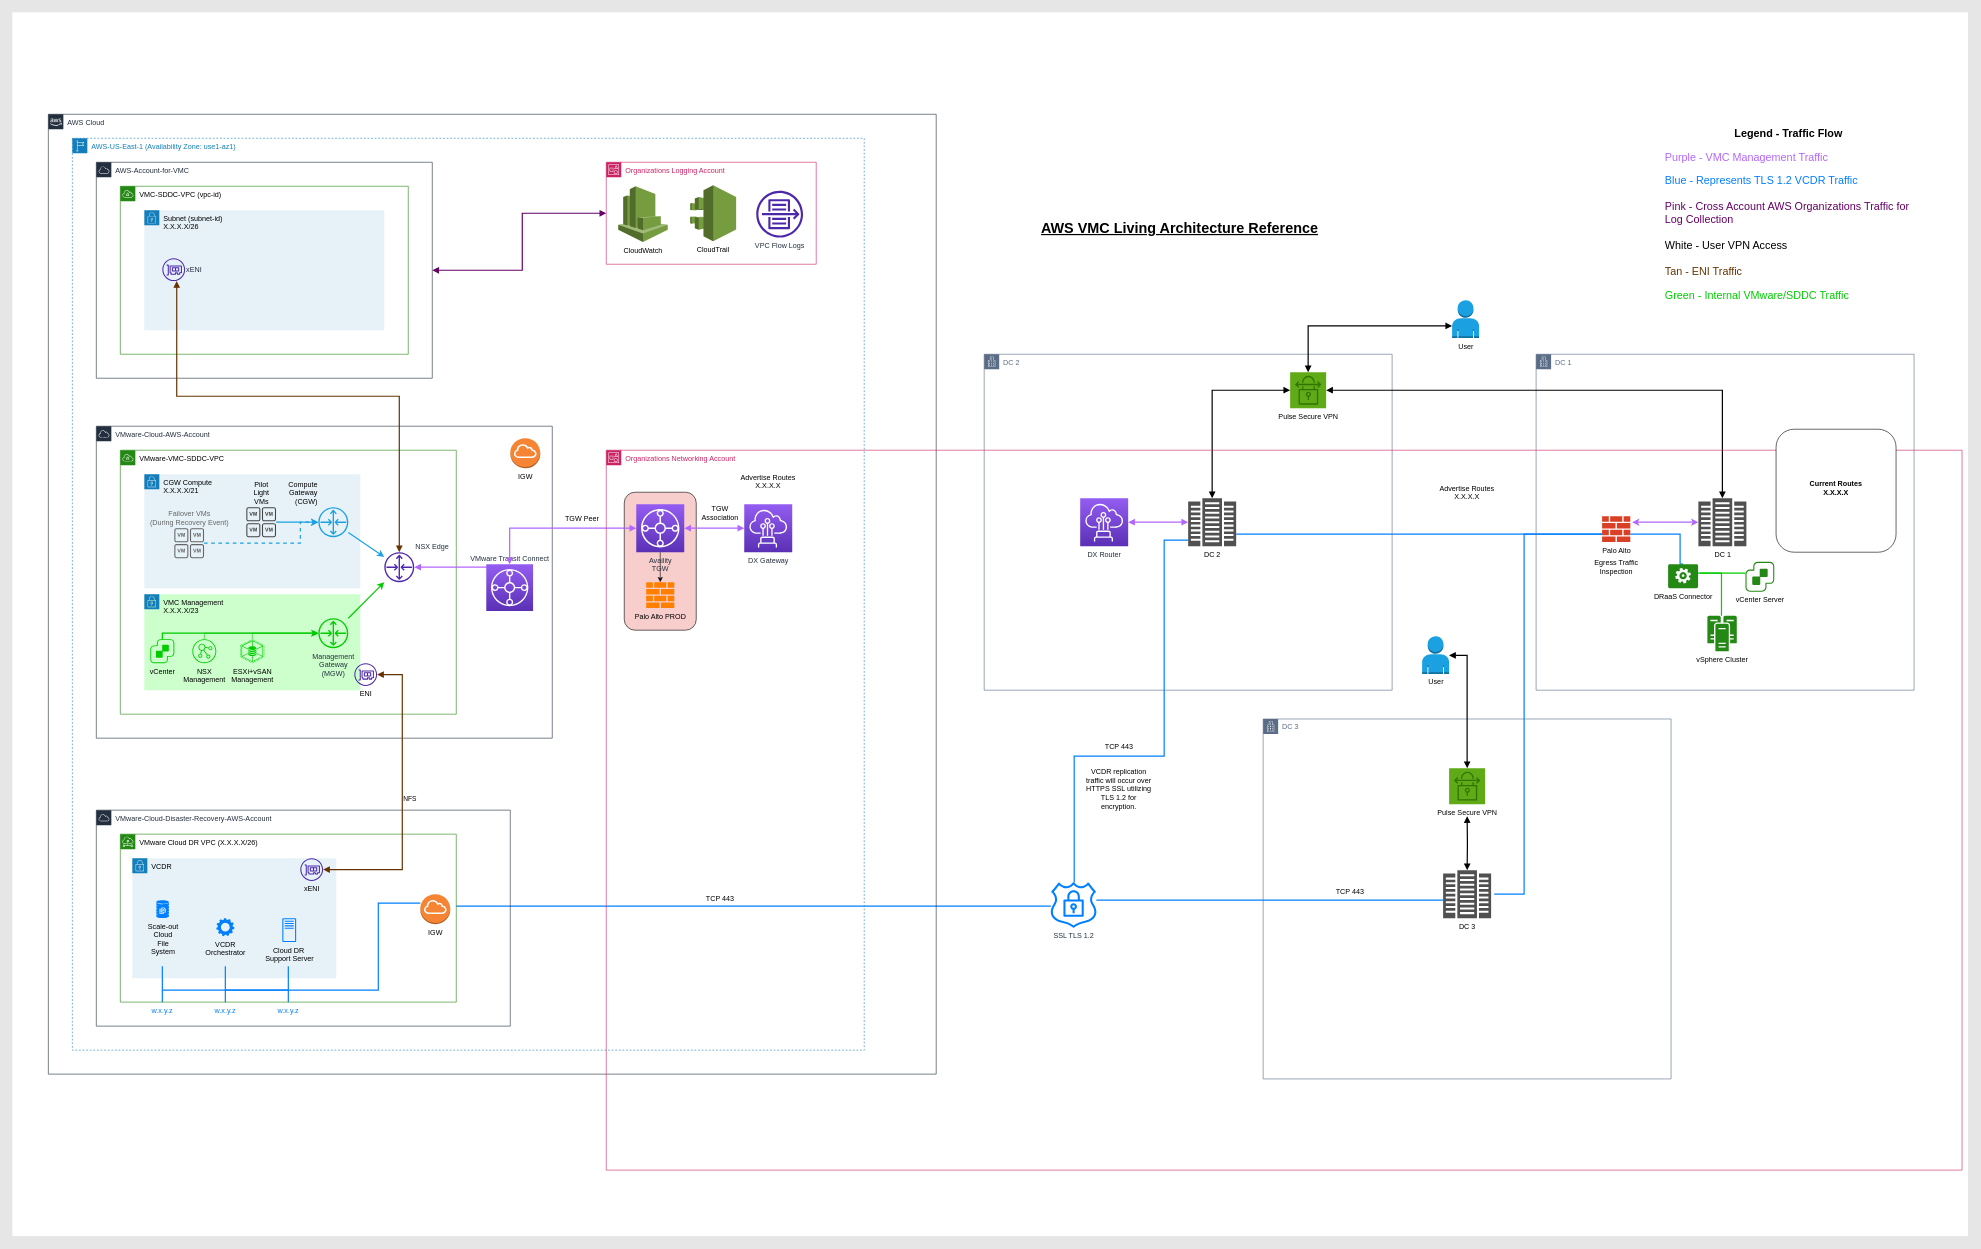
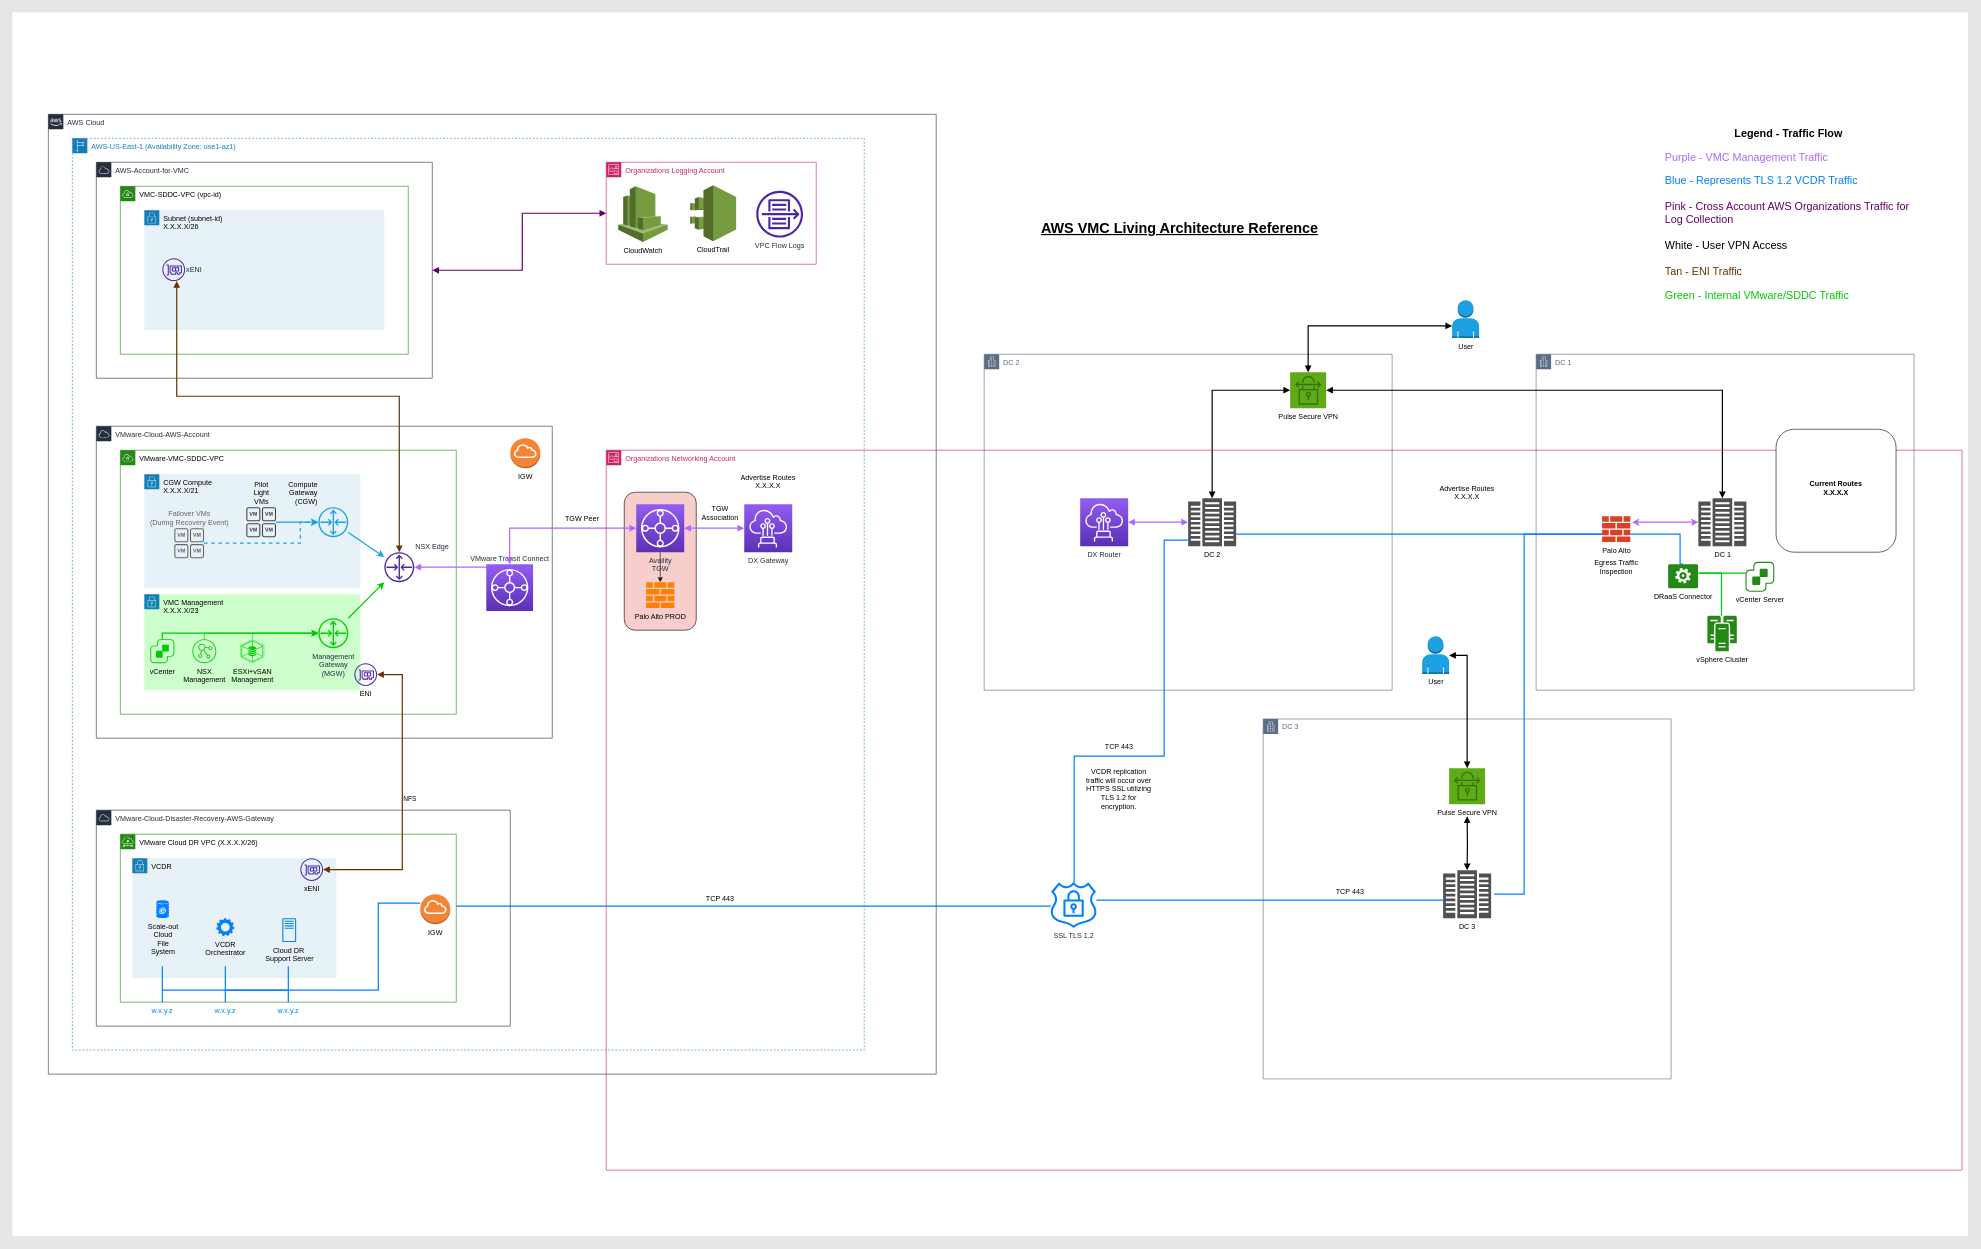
(198, 819) -> (198, 819)
